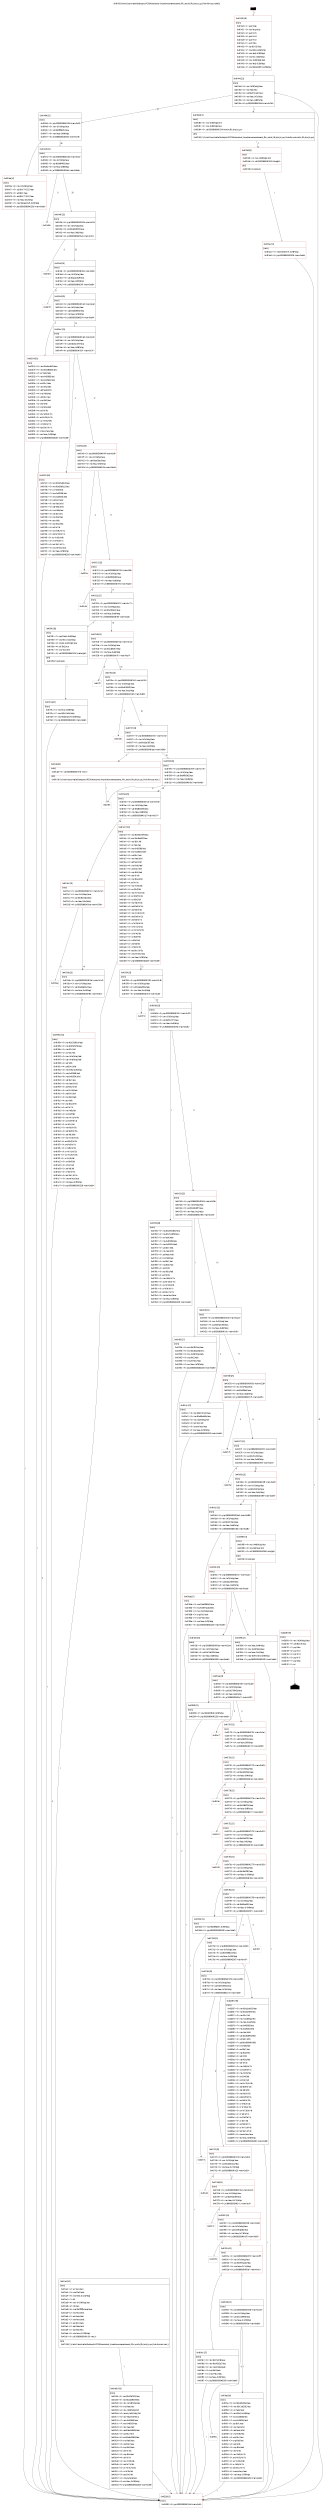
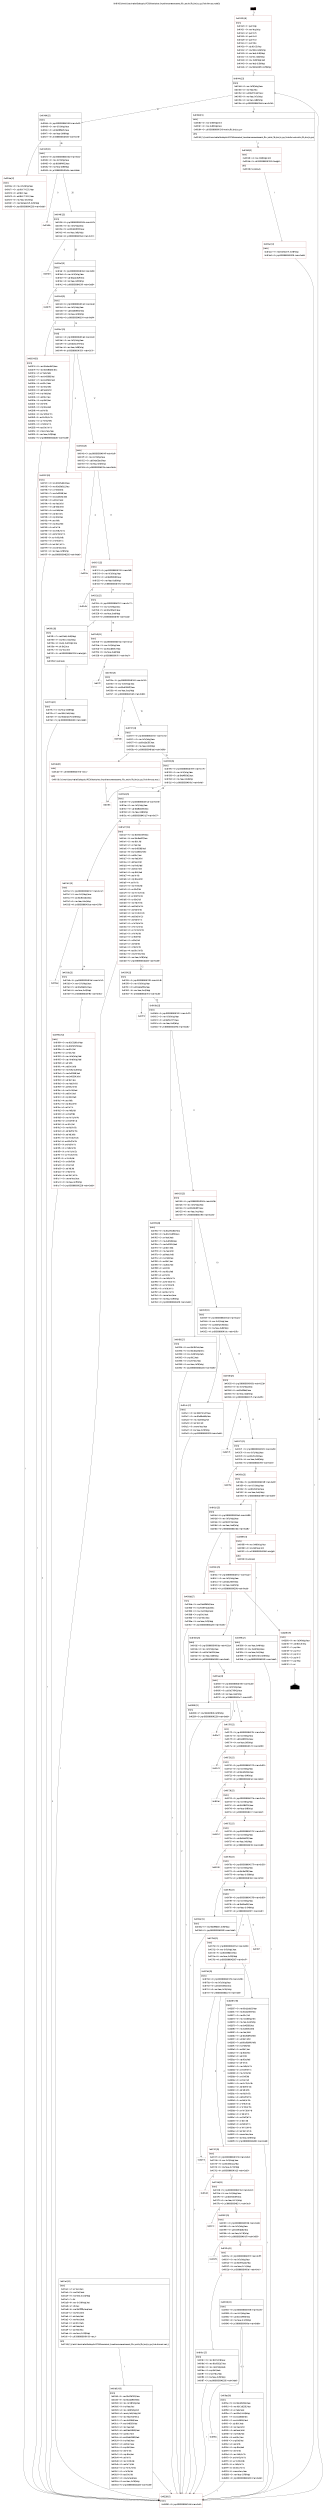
(118, 664) -> none
(240, 1613) -> (262, 1611)
none -> (216, 1769)
